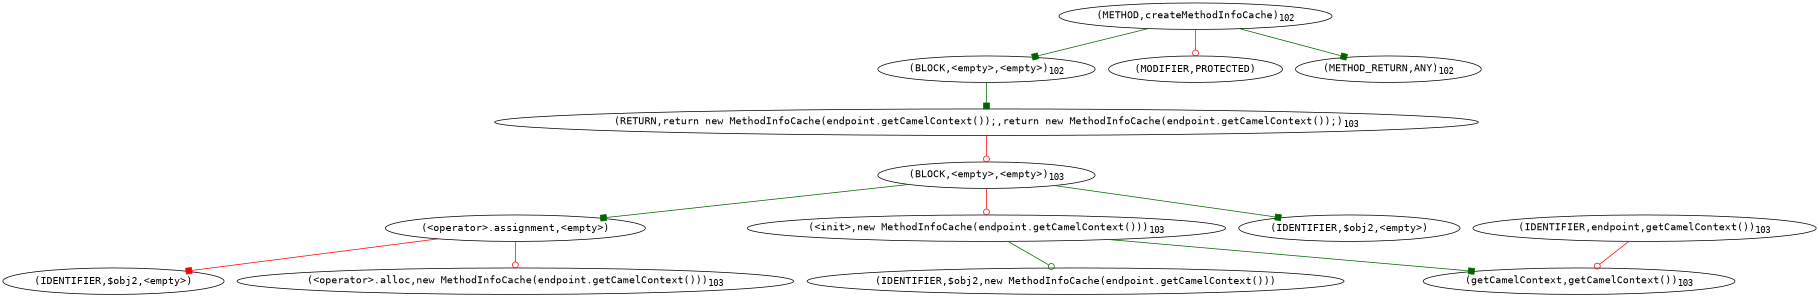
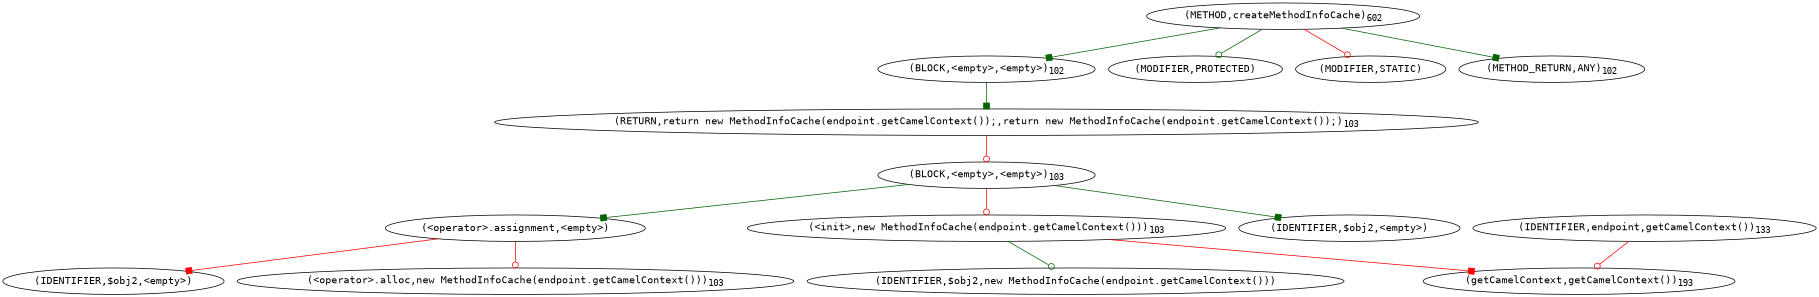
(1287, 15) -> (1374, 15)
(1196, 40) -> (1242, 41)
none -> (1371, 69)
(1763, 227) -> (1763, 227)
(1288, 255) -> (1288, 255)
(1685, 280) -> (1685, 280)
